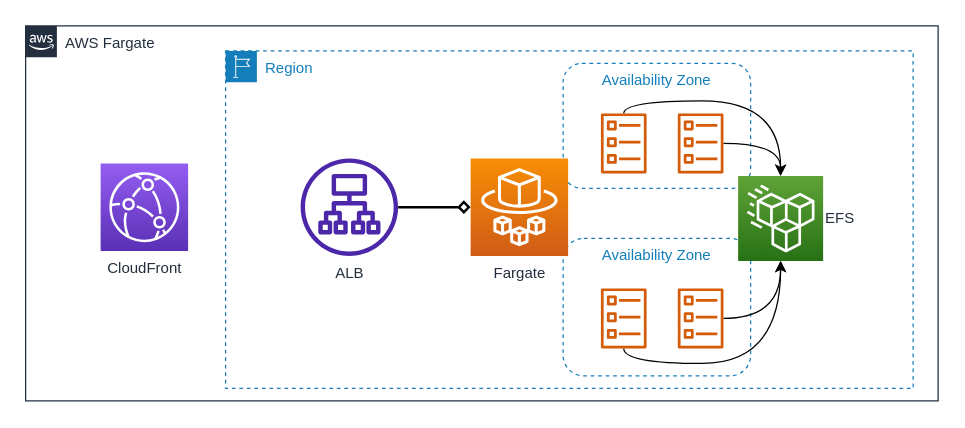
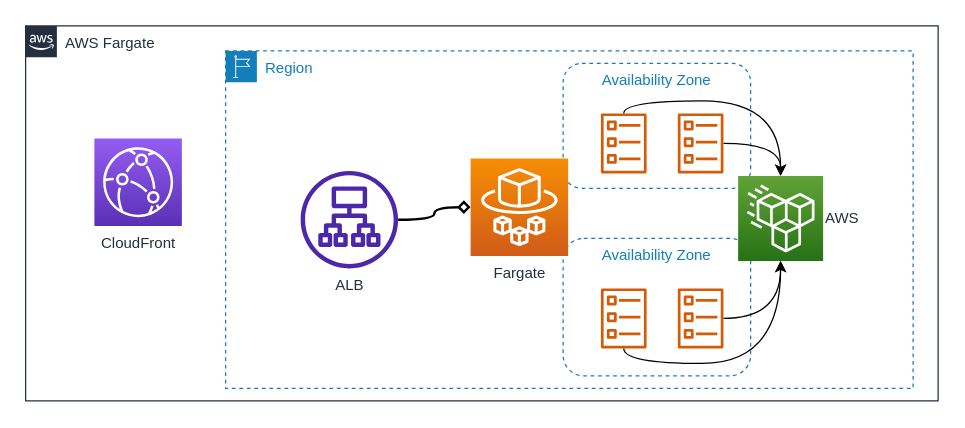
(144, 207) -> (138, 182)
(349, 207) -> (349, 219)
(838, 218) -> (838, 218)
